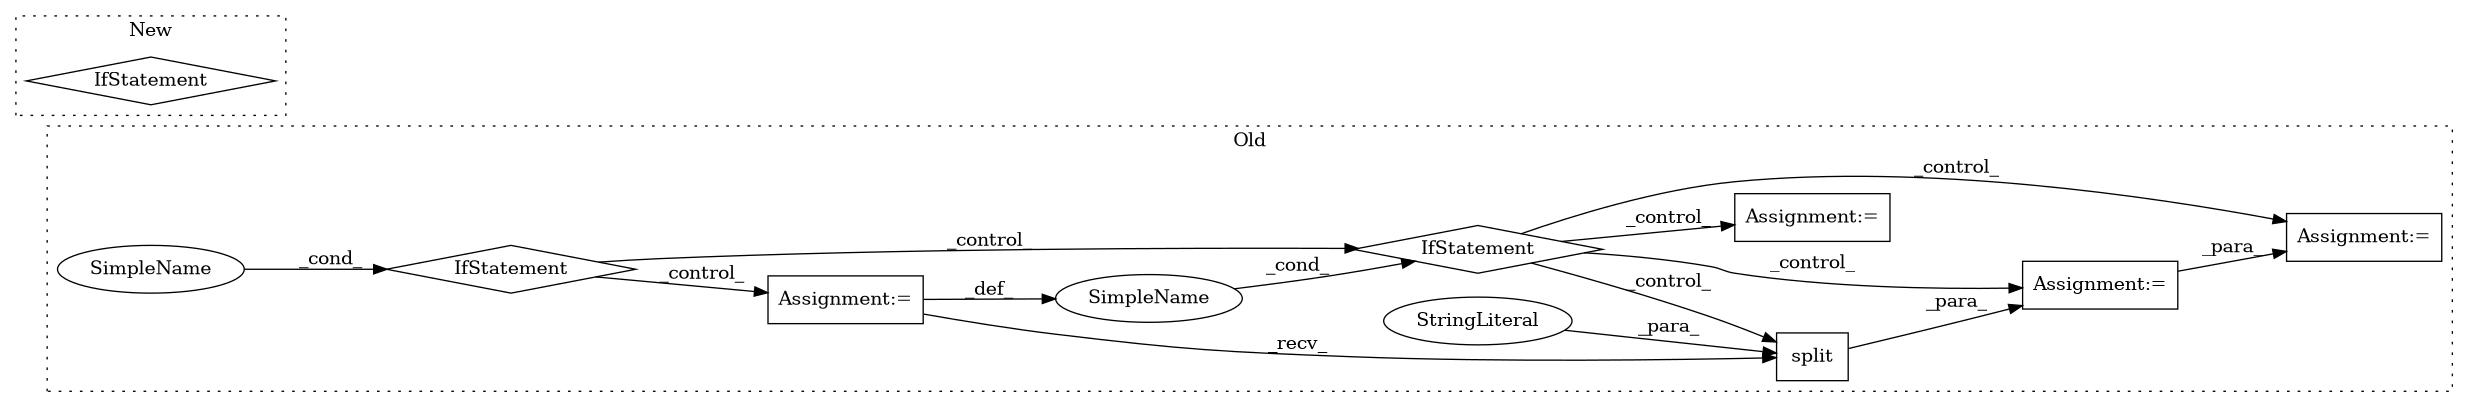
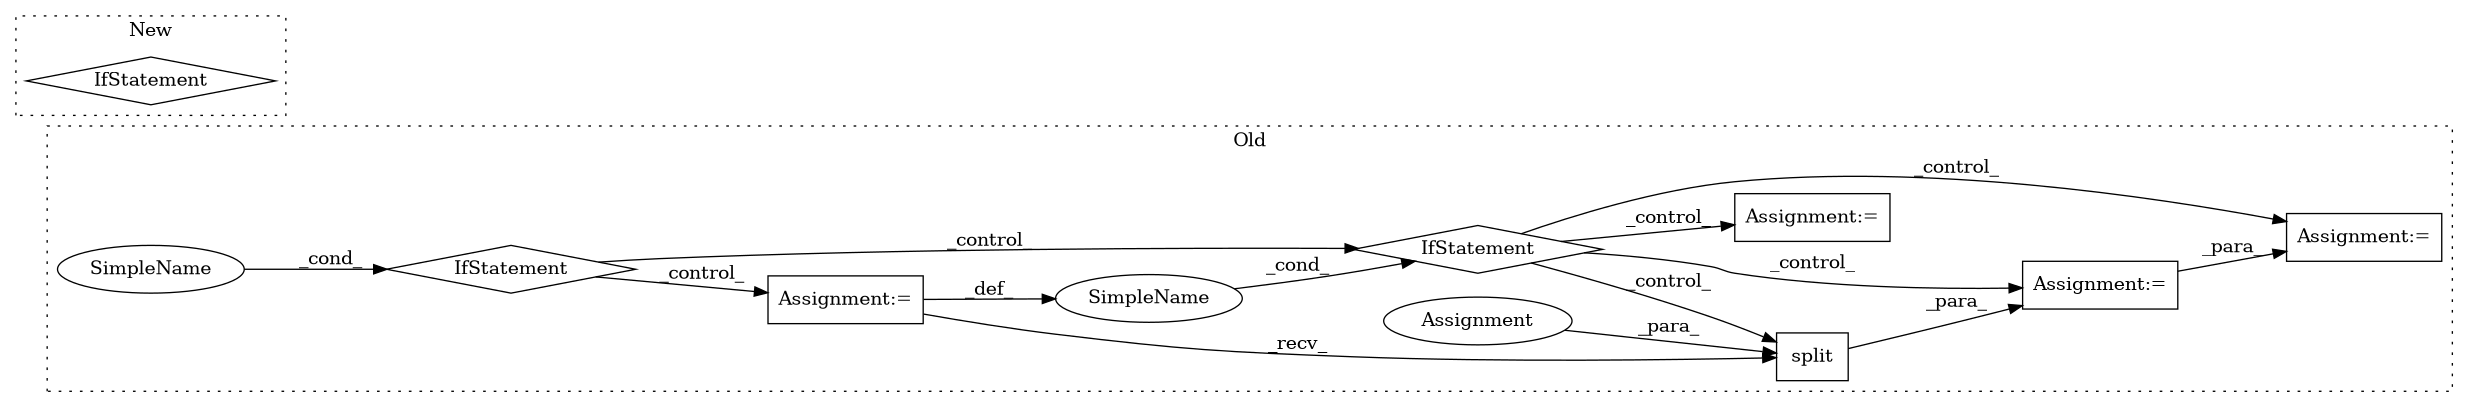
(1478, 321) -> (1478, 321)
